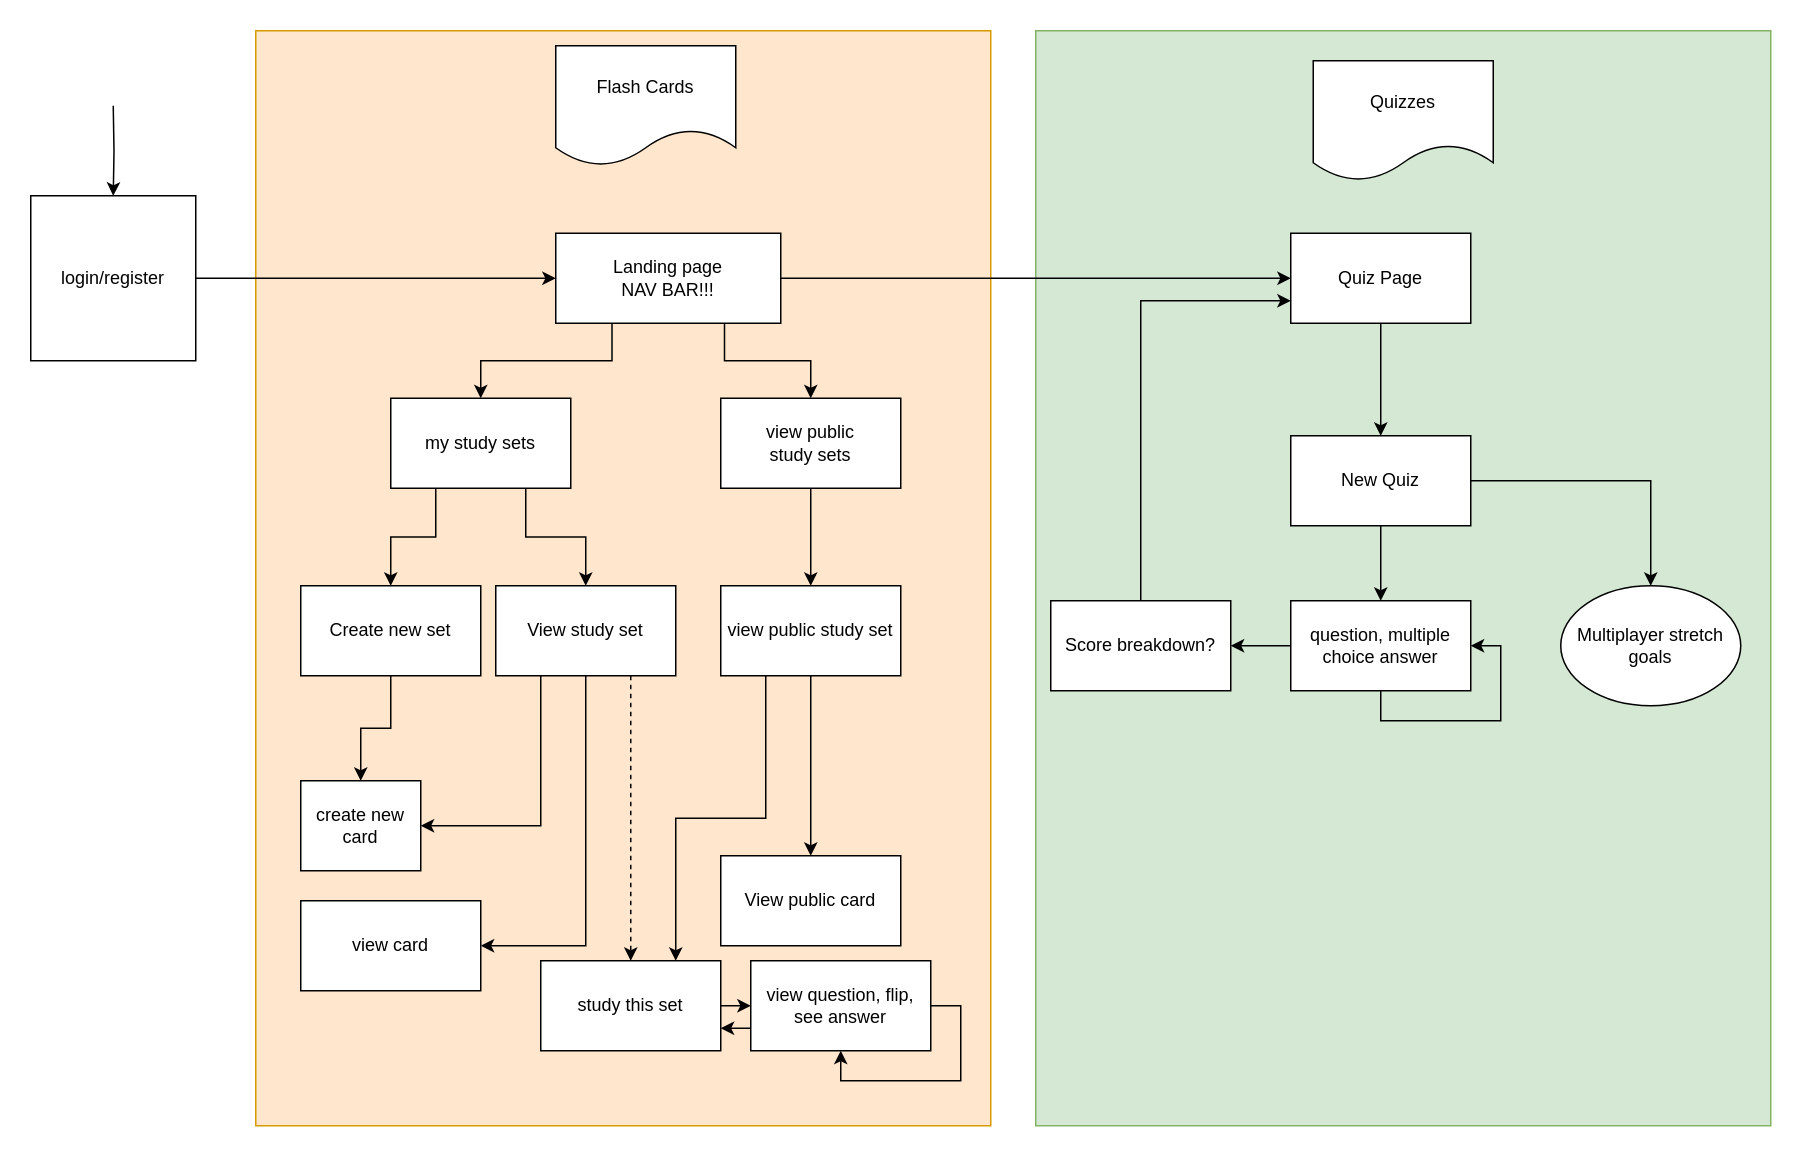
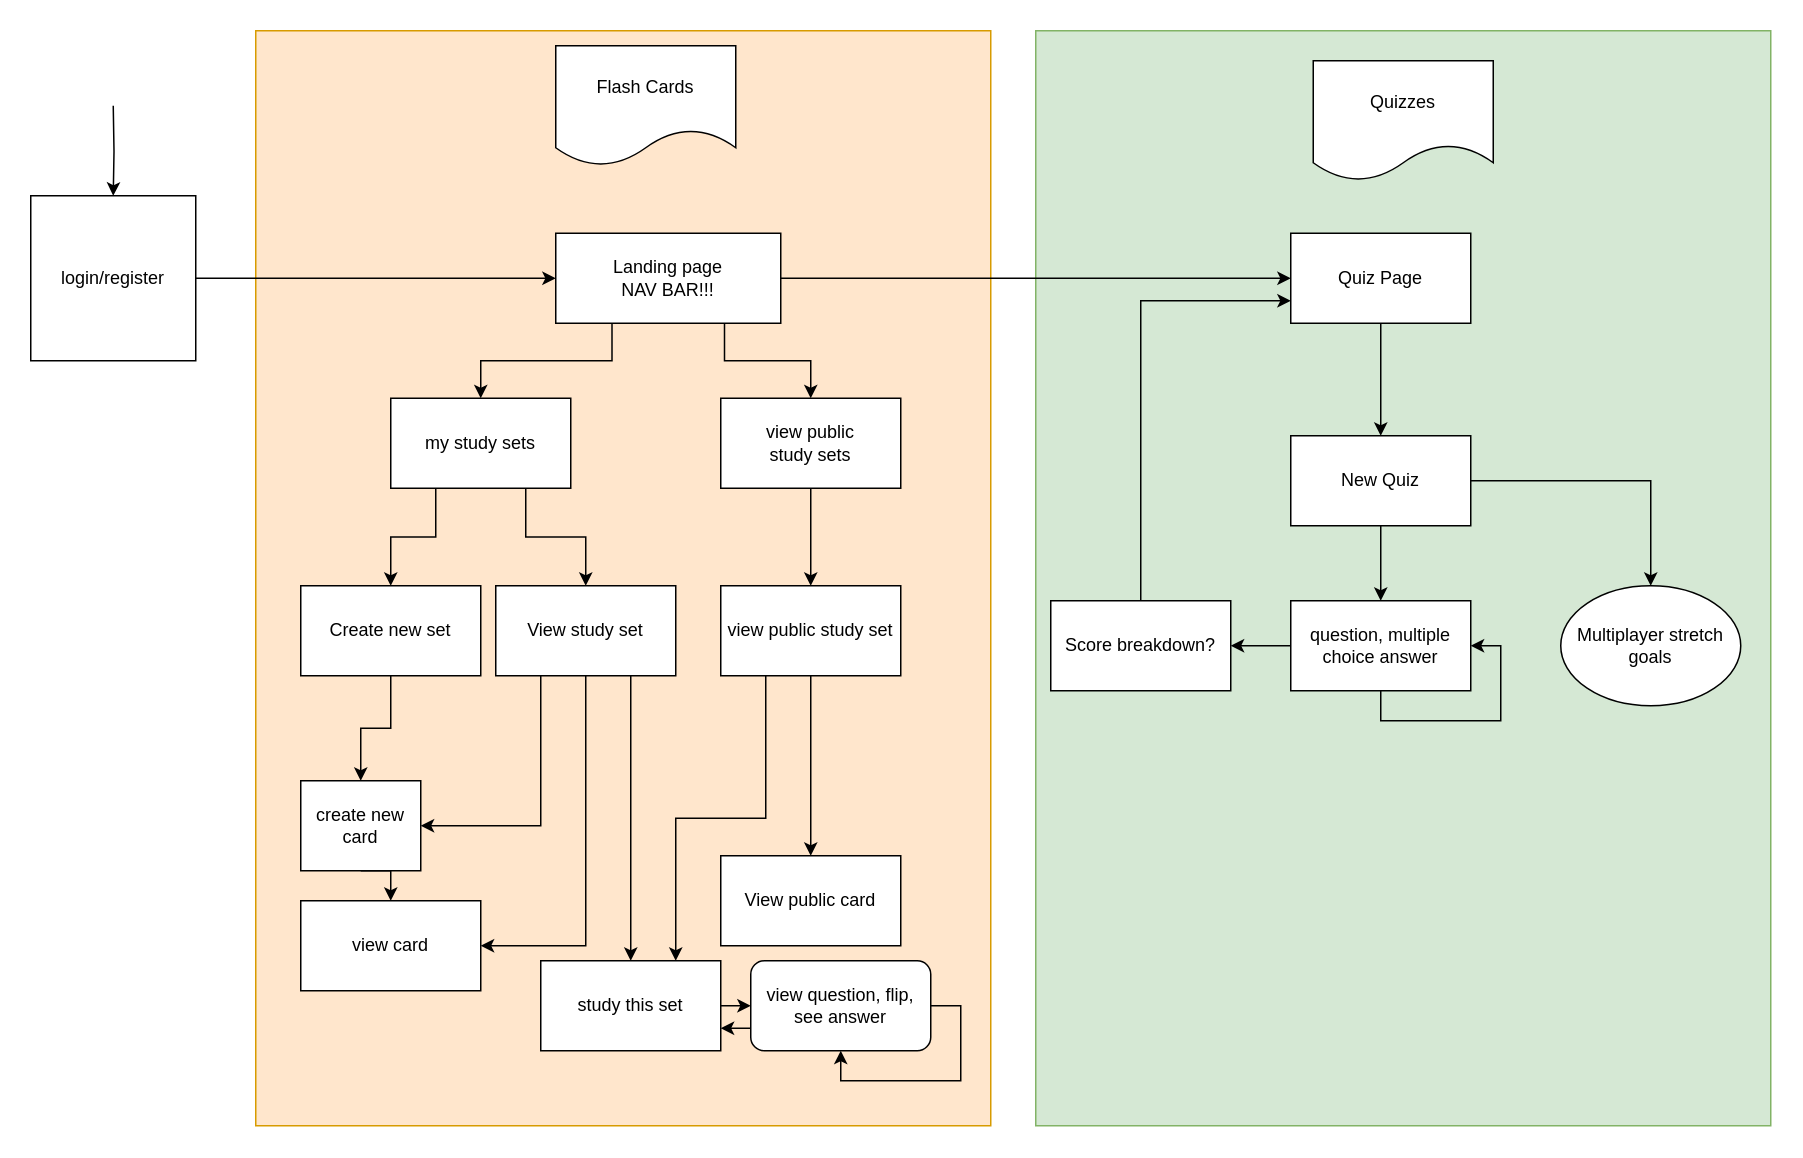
(631, 812) -> (631, 812)
none -> (391, 879)
(841, 1006) -> (841, 1006)
